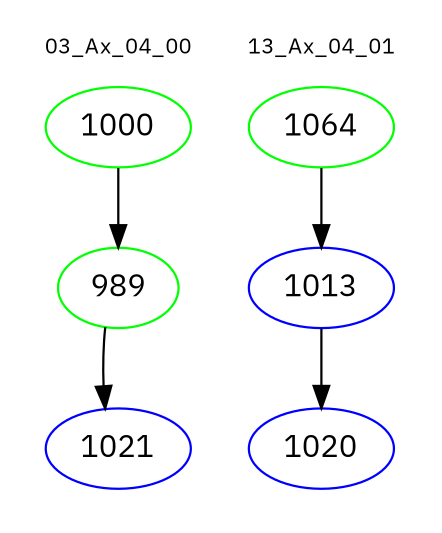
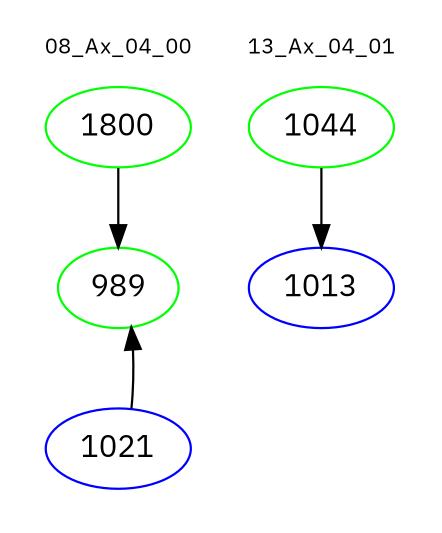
(119, 48) -> (119, 48)
(118, 127) -> (118, 127)
(321, 127) -> (321, 127)
(103, 357) -> (133, 379)
(321, 449) -> none
